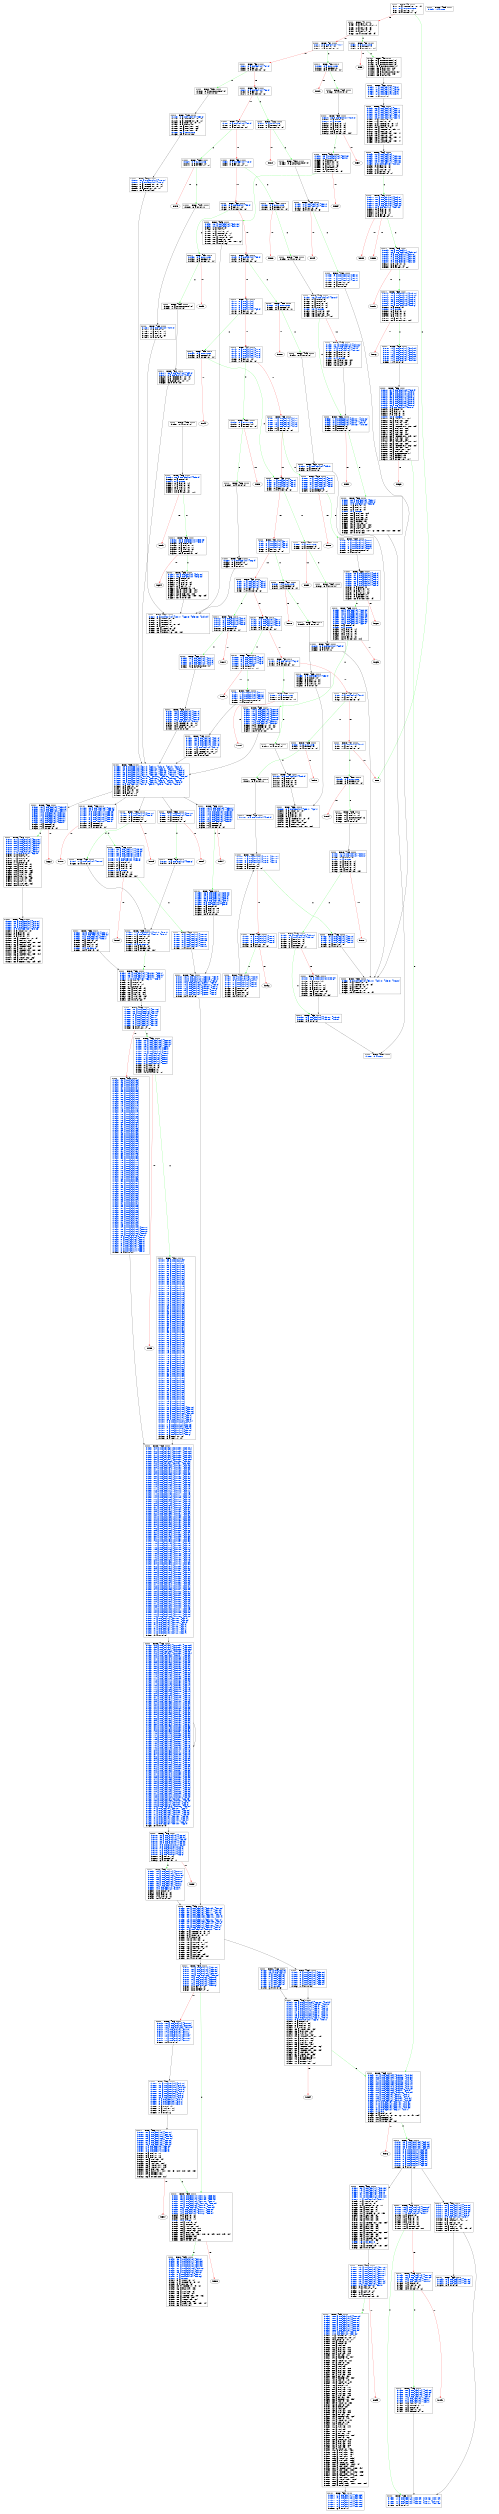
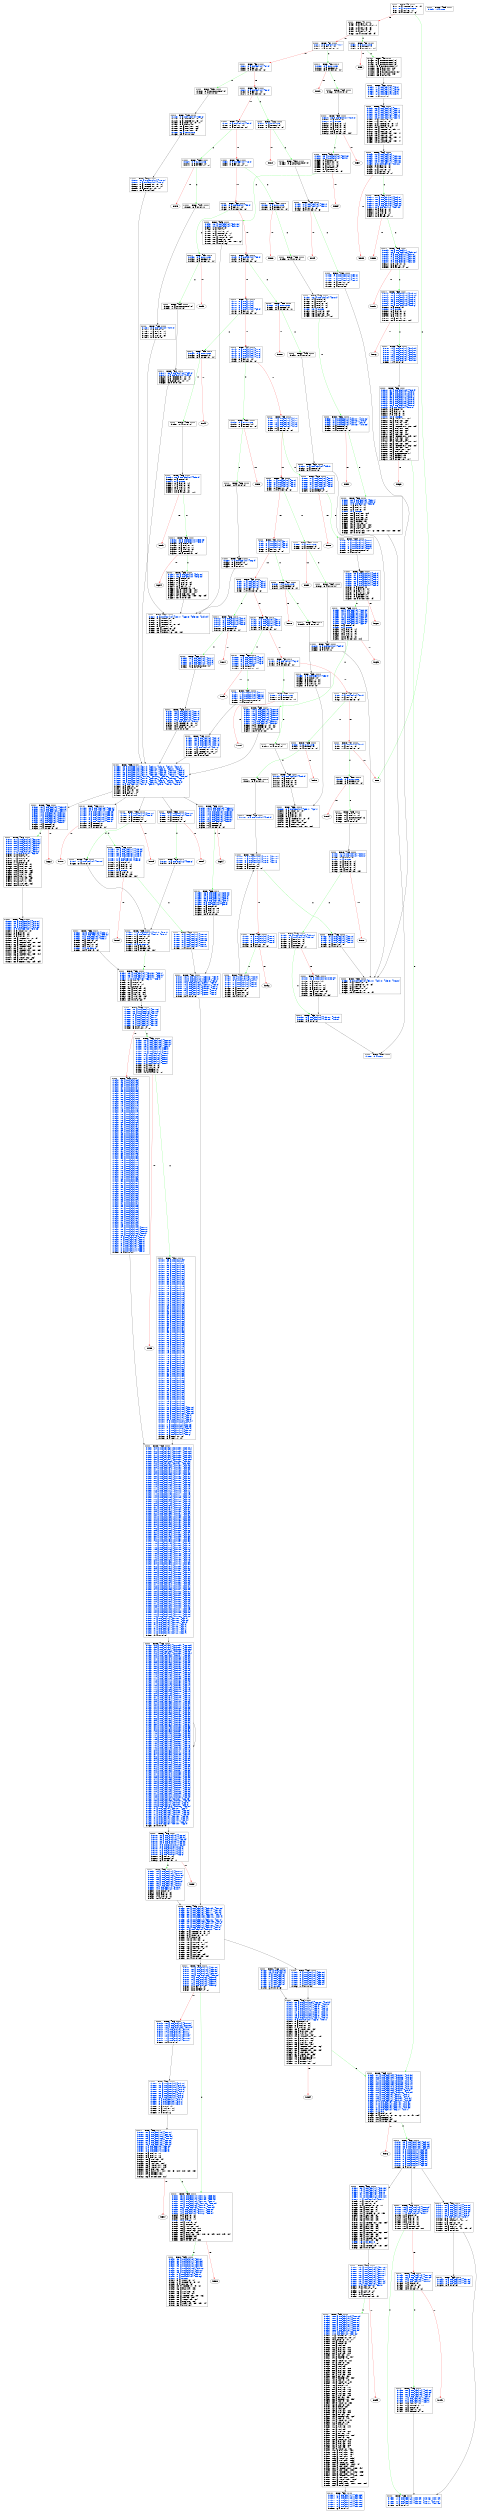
(367, 236) -> (358, 213)
(343, 355) -> none
(262, 402) -> (193, 390)
(221, 862) -> (221, 862)
